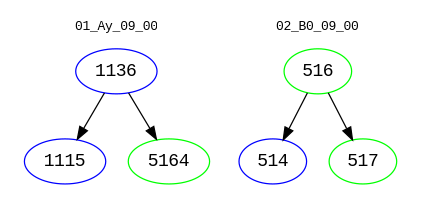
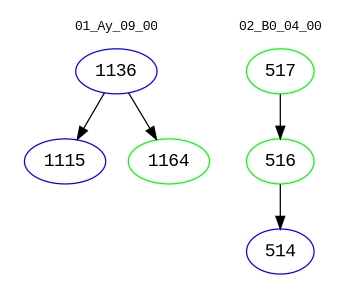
(318, 27) -> (281, 27)
(337, 111) -> (280, 110)
(169, 161) -> (169, 161)
